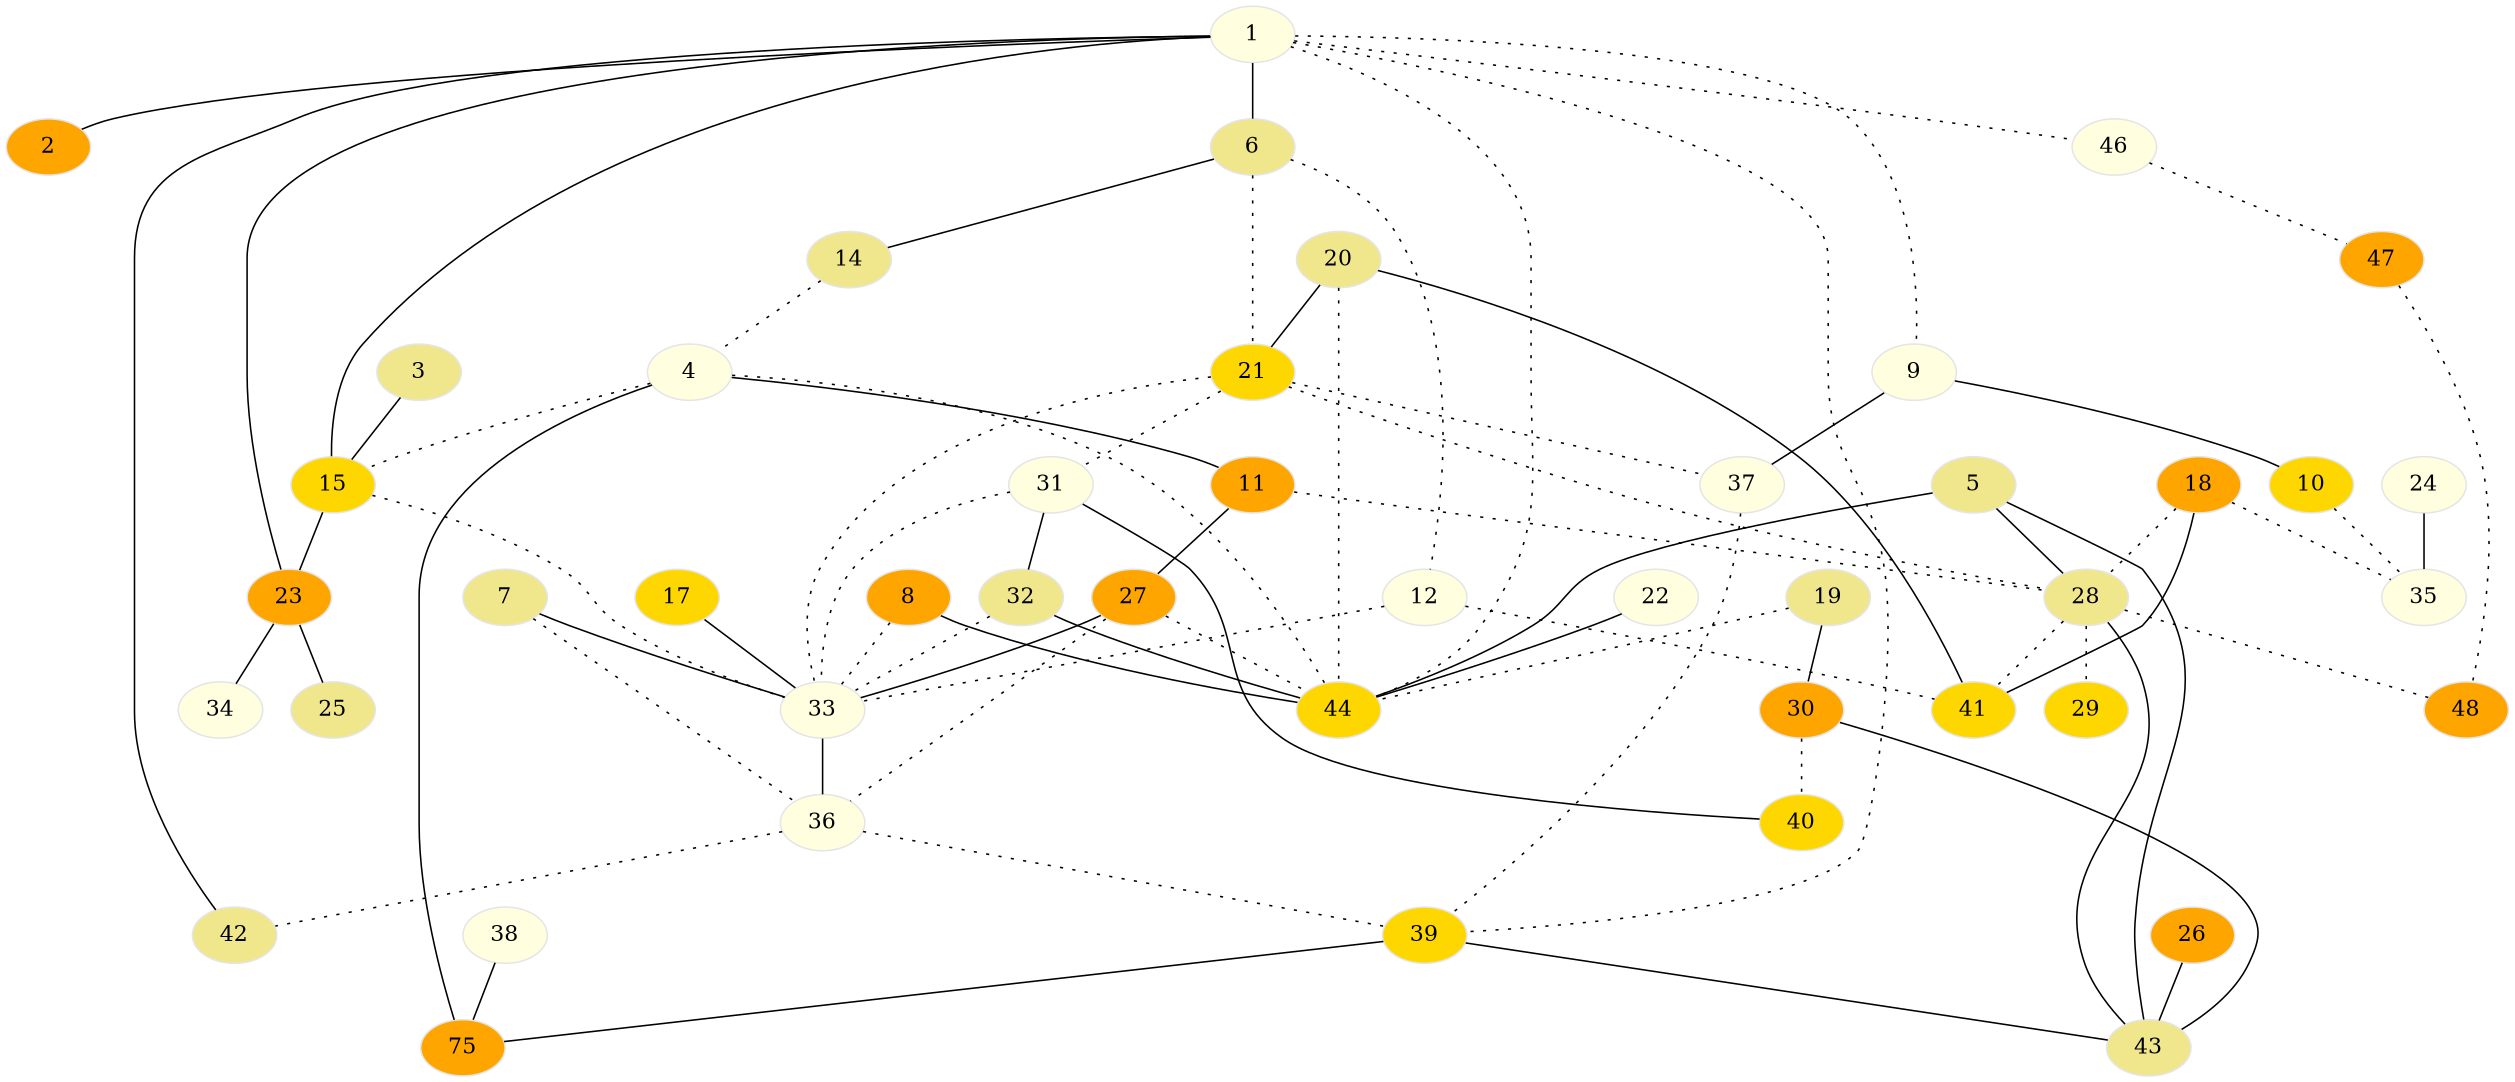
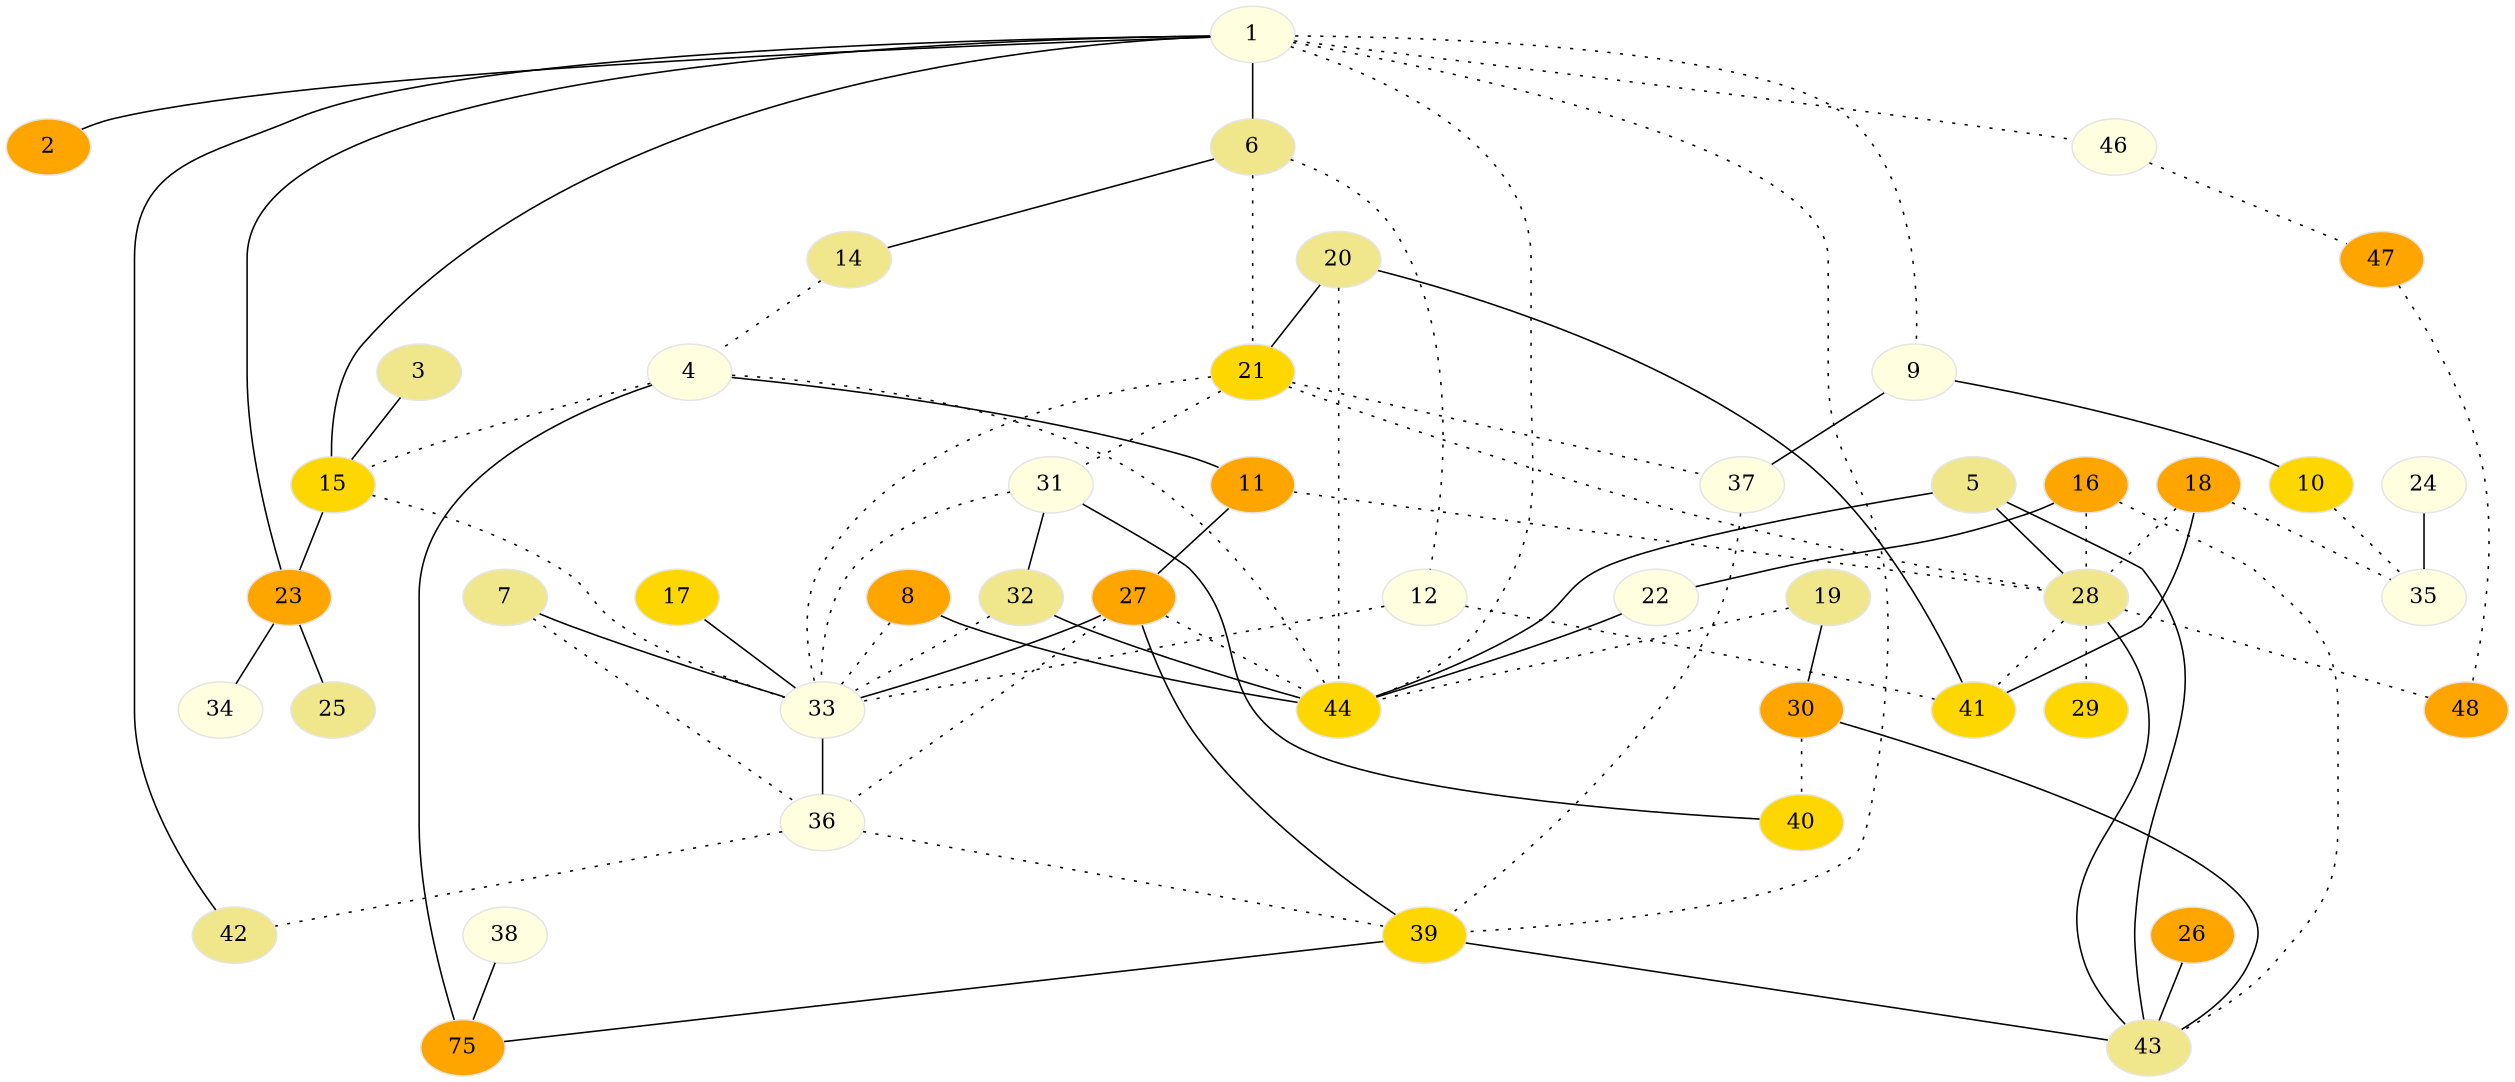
none -> (2086, 485)
none -> (1244, 791)
